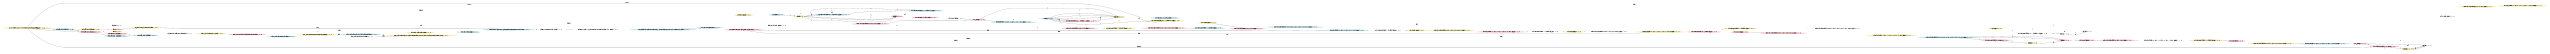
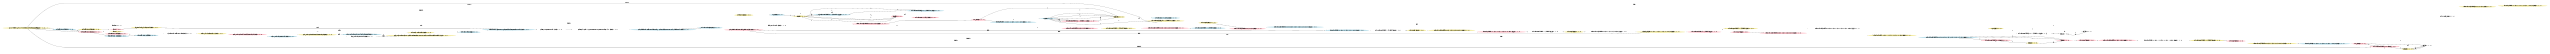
(956, 18) -> none
